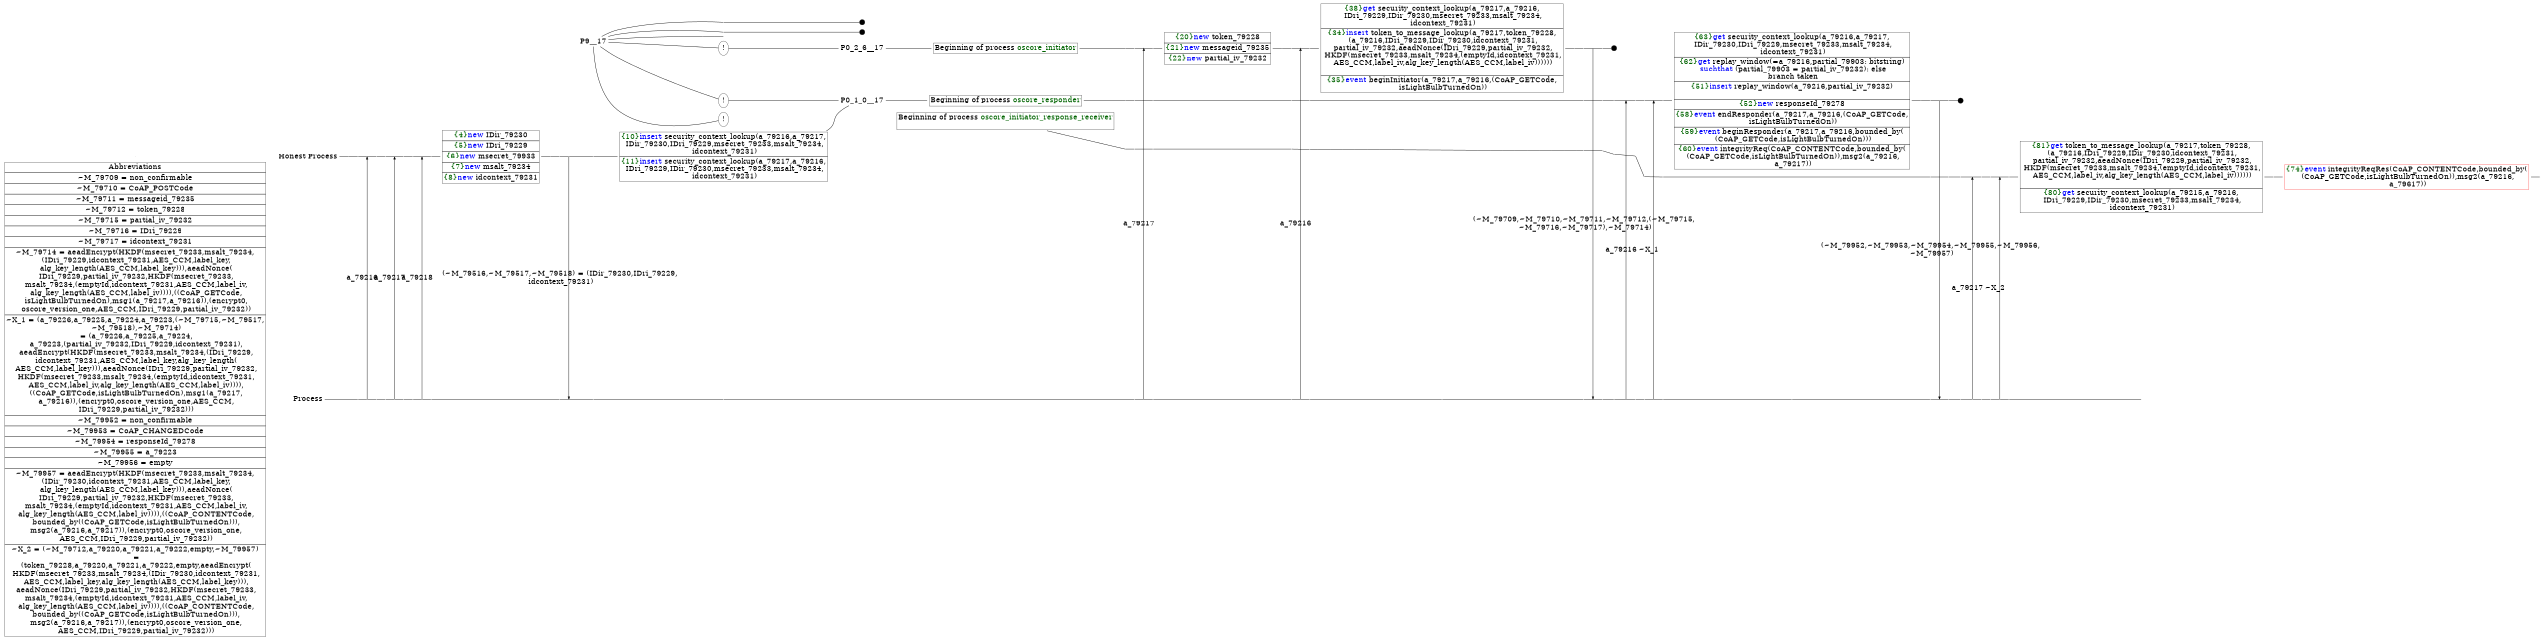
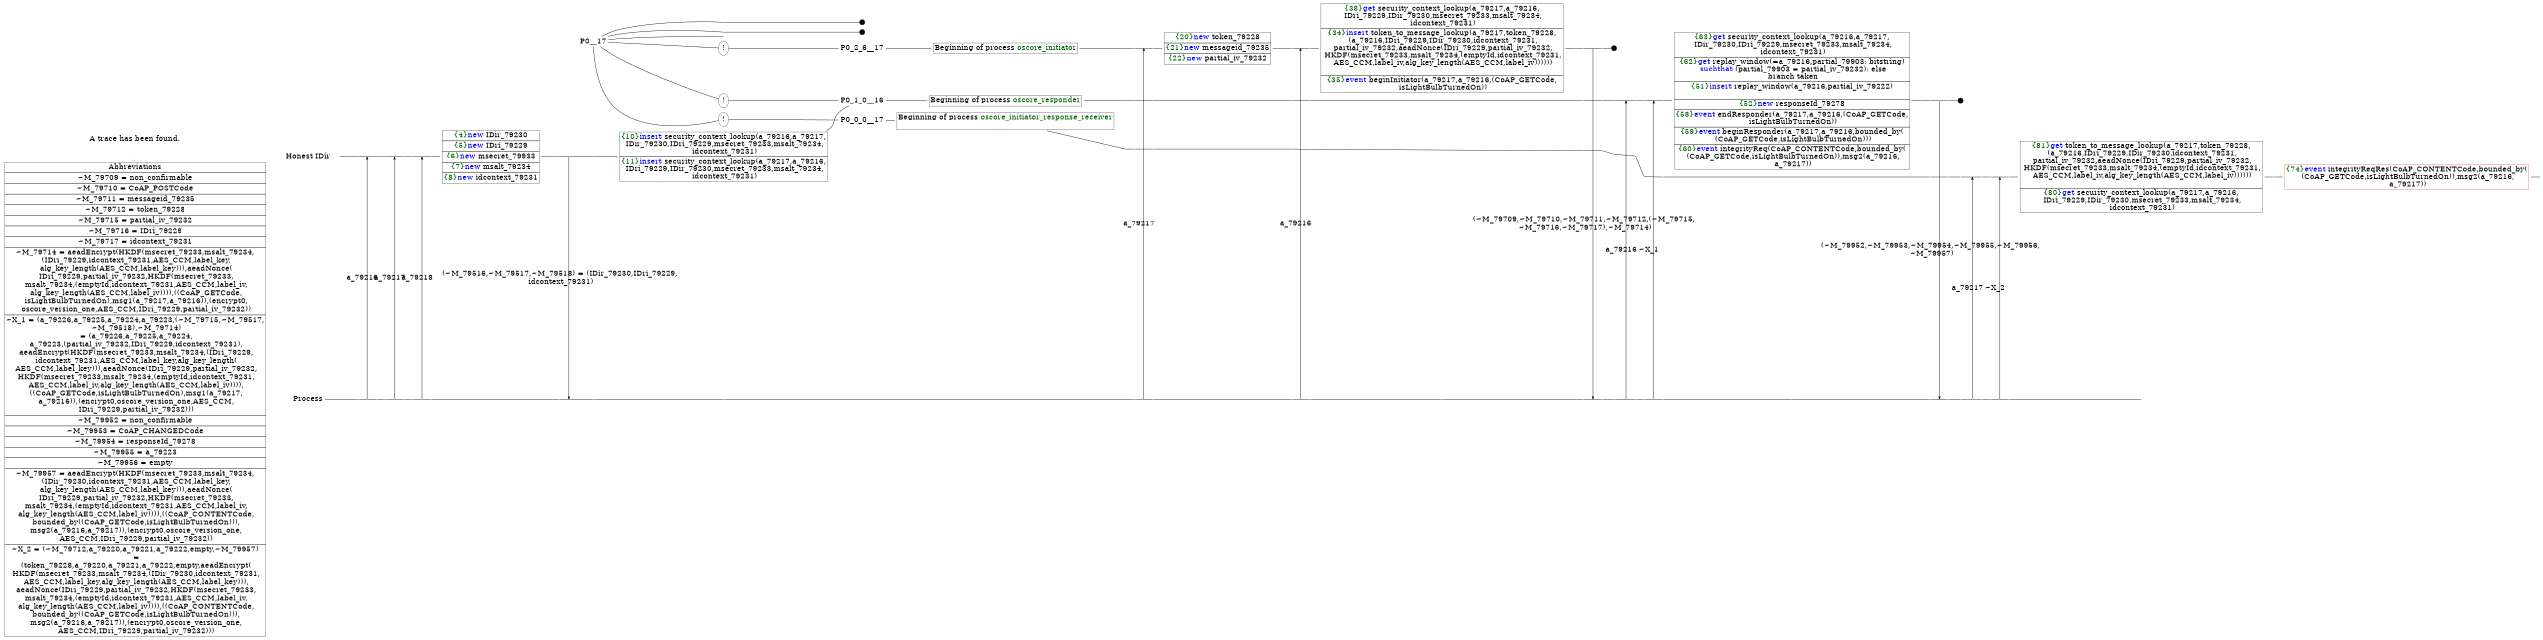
(593, 42) -> (593, 42)
(1814, 87) -> (1814, 87)
(862, 101) -> (862, 101)
none -> (862, 120)
none -> (135, 143)
(308, 157) -> (308, 157)
(2407, 184) -> (2407, 184)
(2158, 193) -> (2158, 193)
